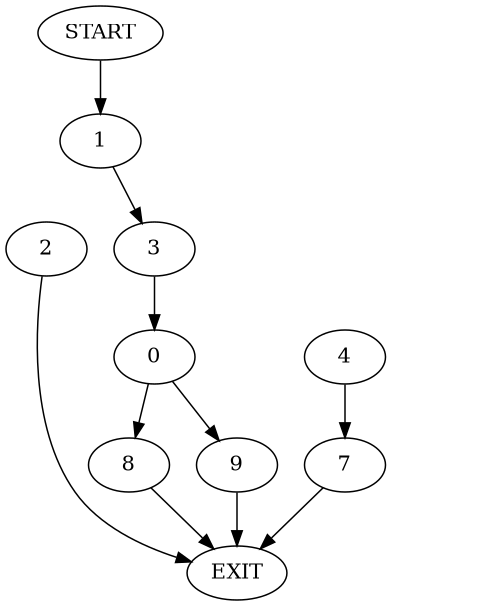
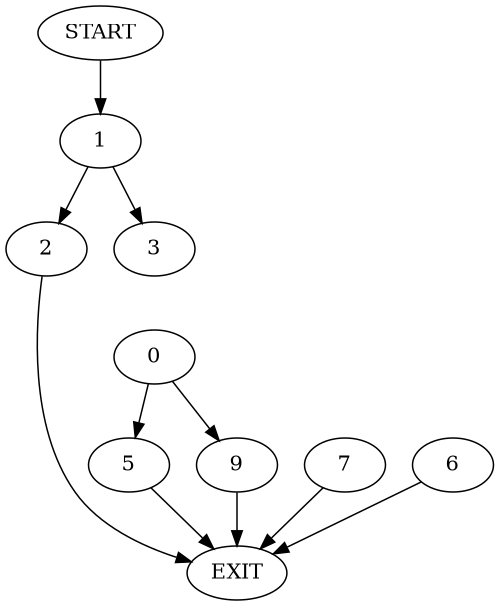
none -> (77, 188)
(154, 296) -> none
(345, 357) -> none
(129, 465) -> (129, 465)
none -> (453, 465)
